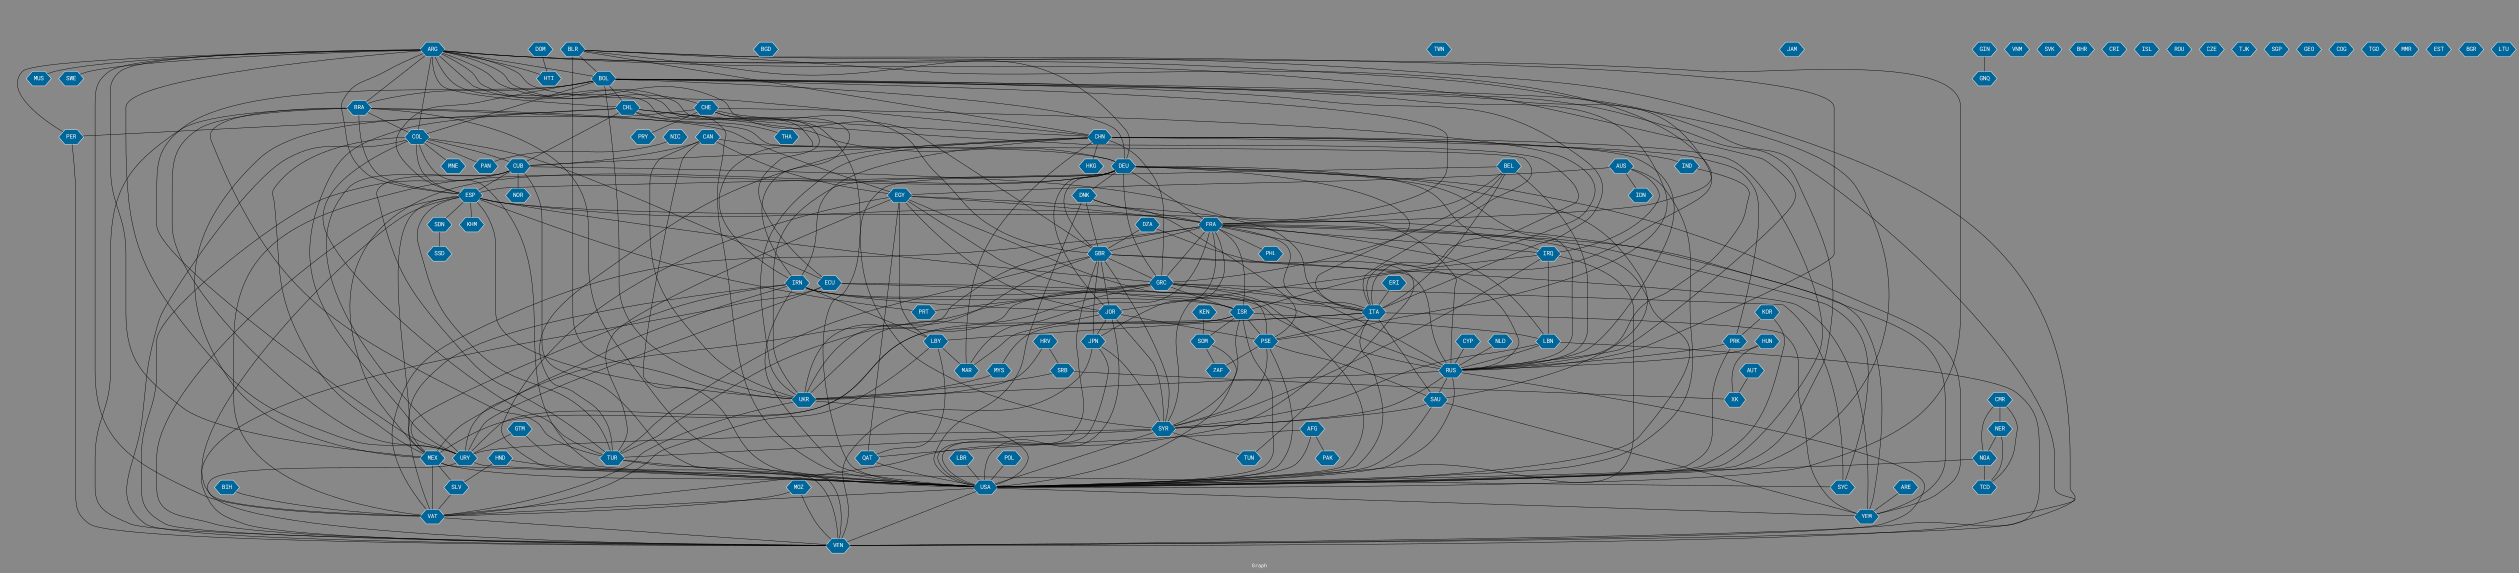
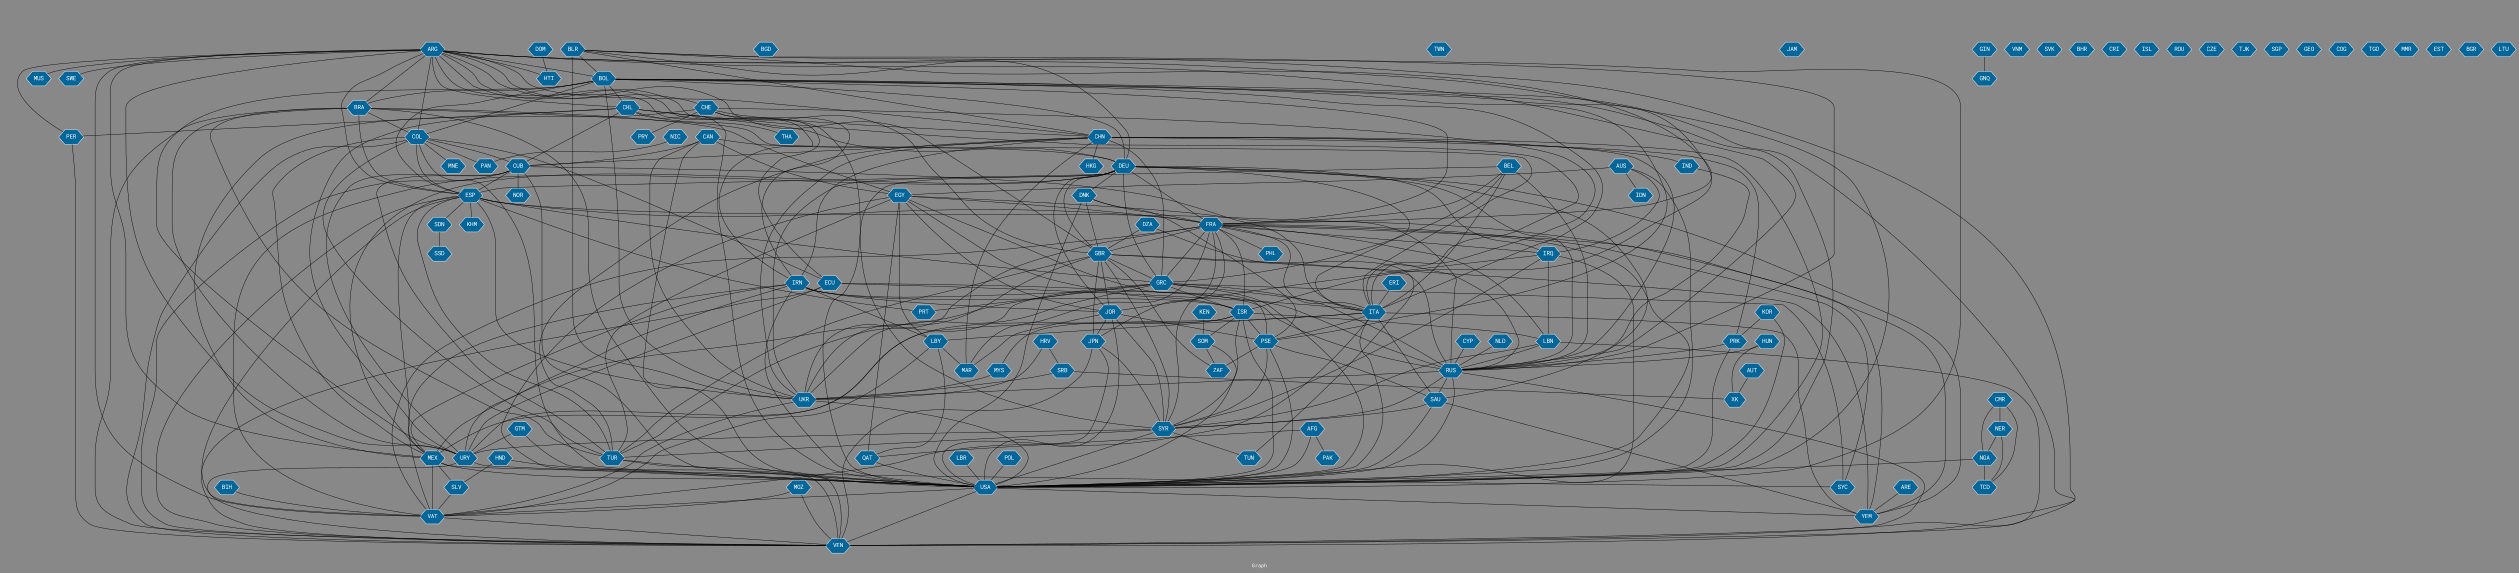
(1067, 438) -> (1158, 314)
